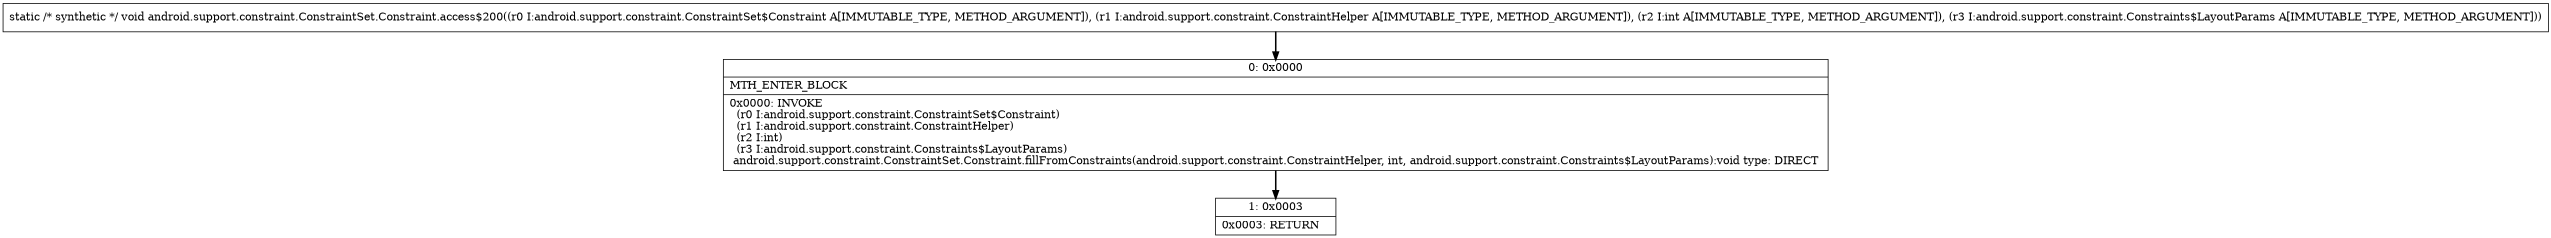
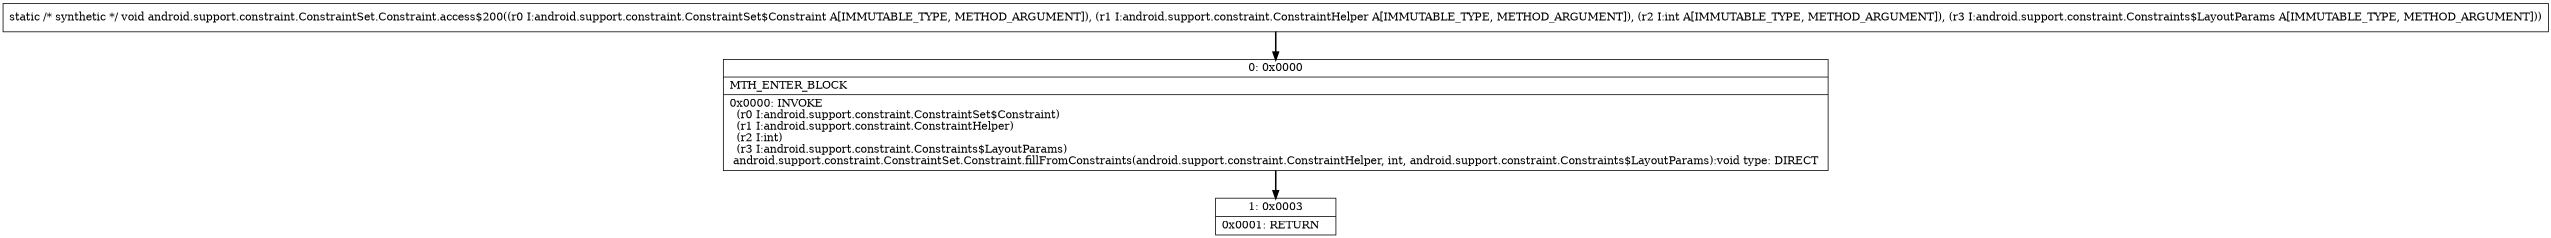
(1276, 225) -> (1276, 225)
